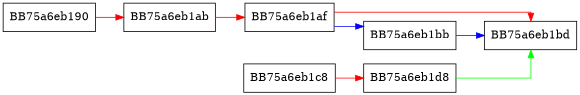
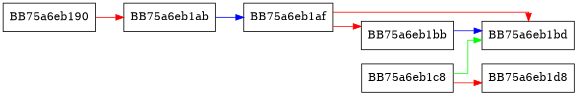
(226, 17) -> (226, 17)
(345, 26) -> (343, 26)
(504, 78) -> (468, 61)
